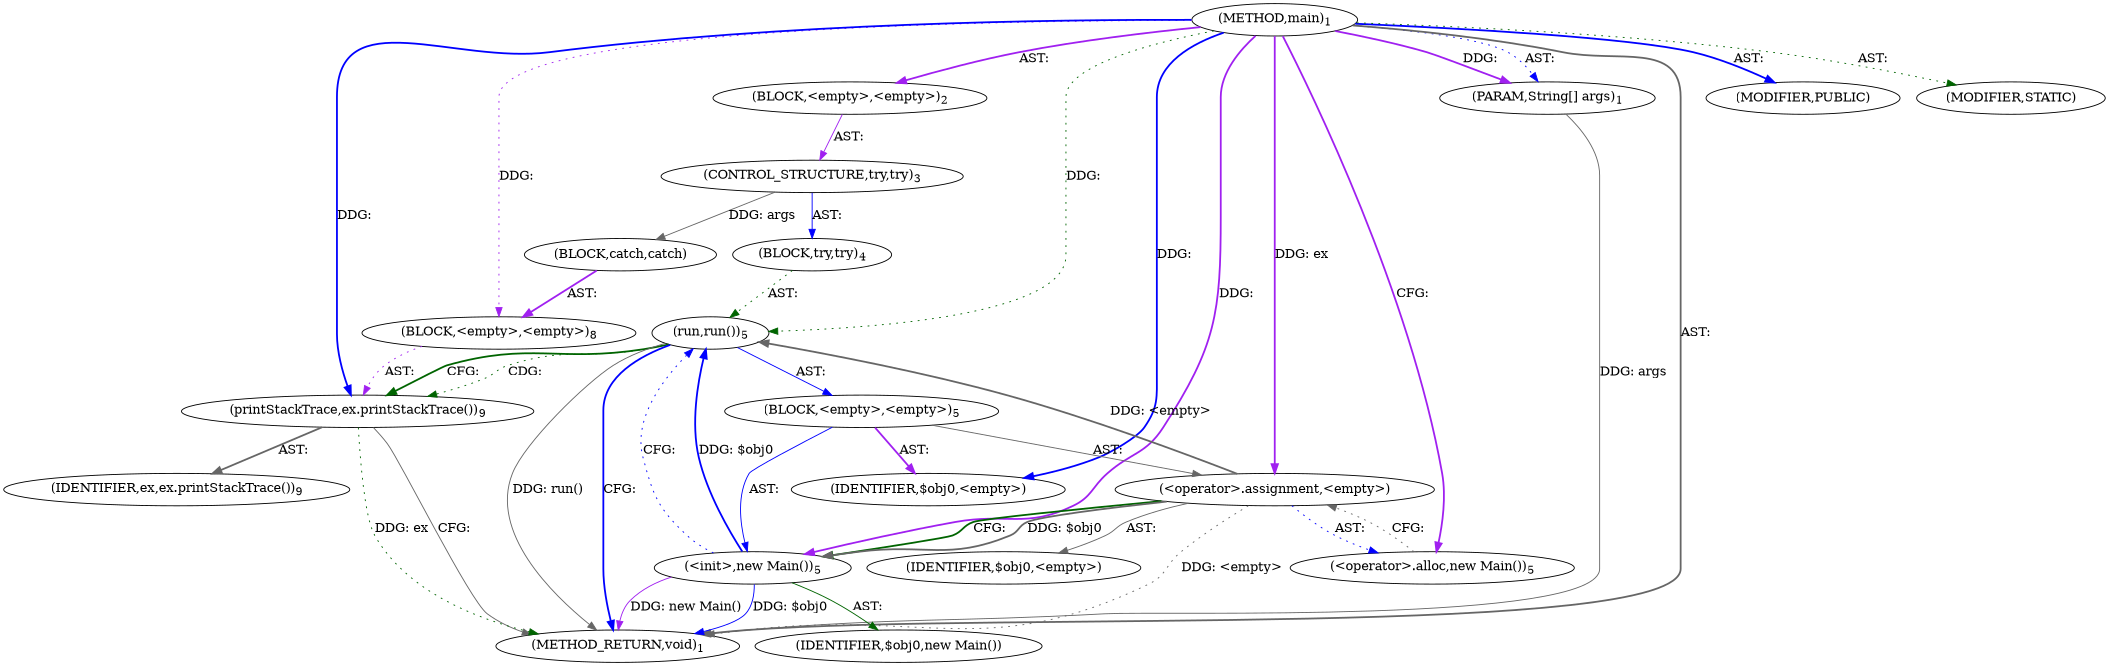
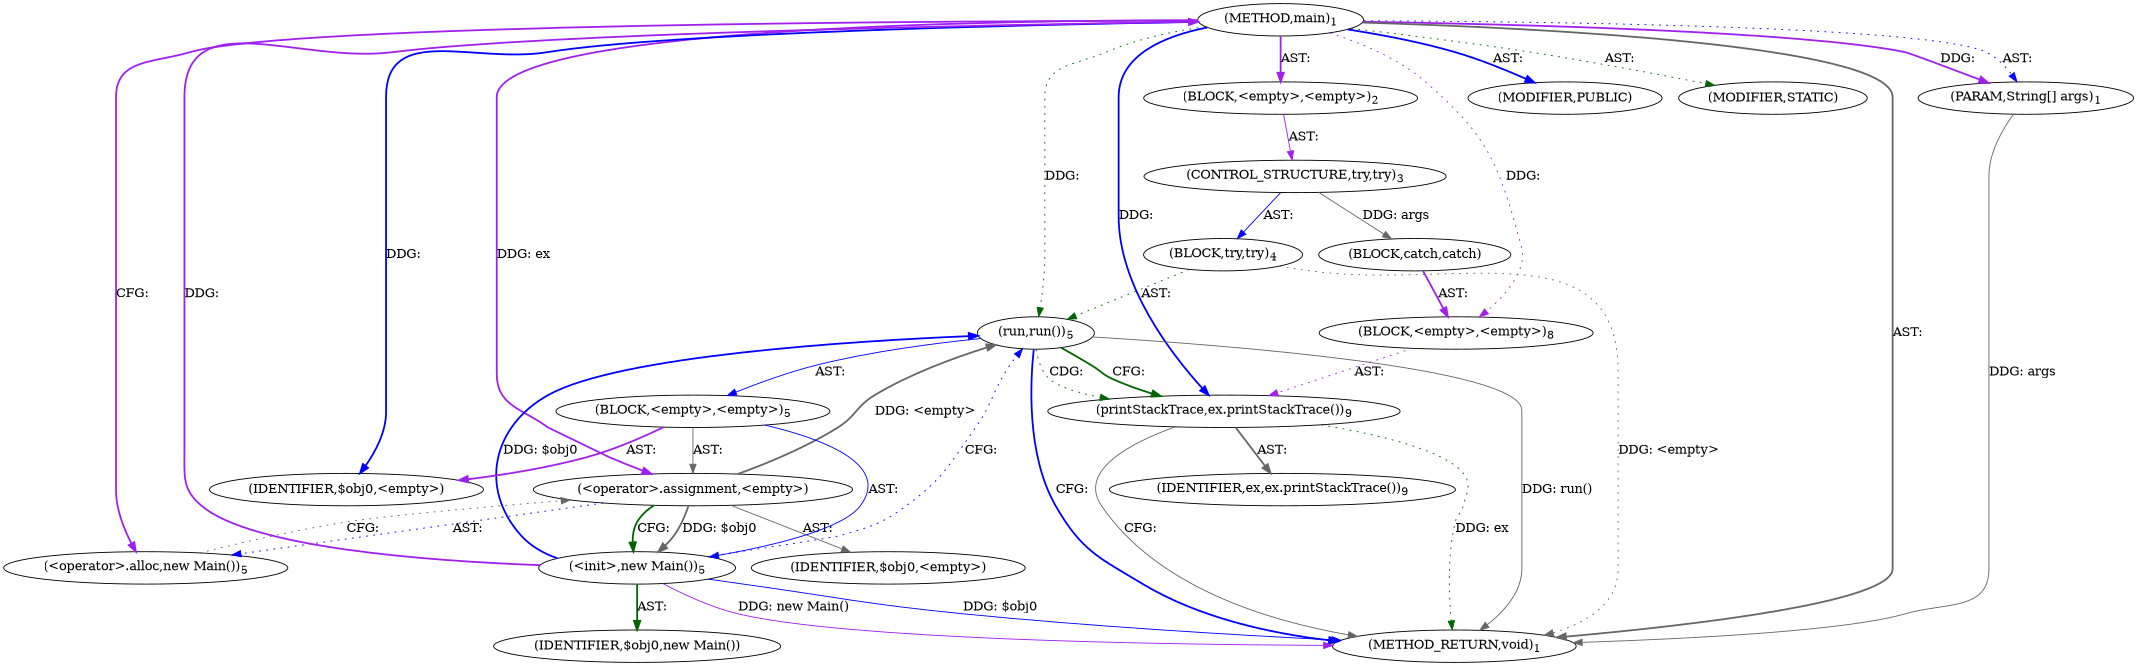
(1171, 415) -> (290, 47)
(833, 601) -> (637, 603)
(1096, 606) -> (1608, 322)
